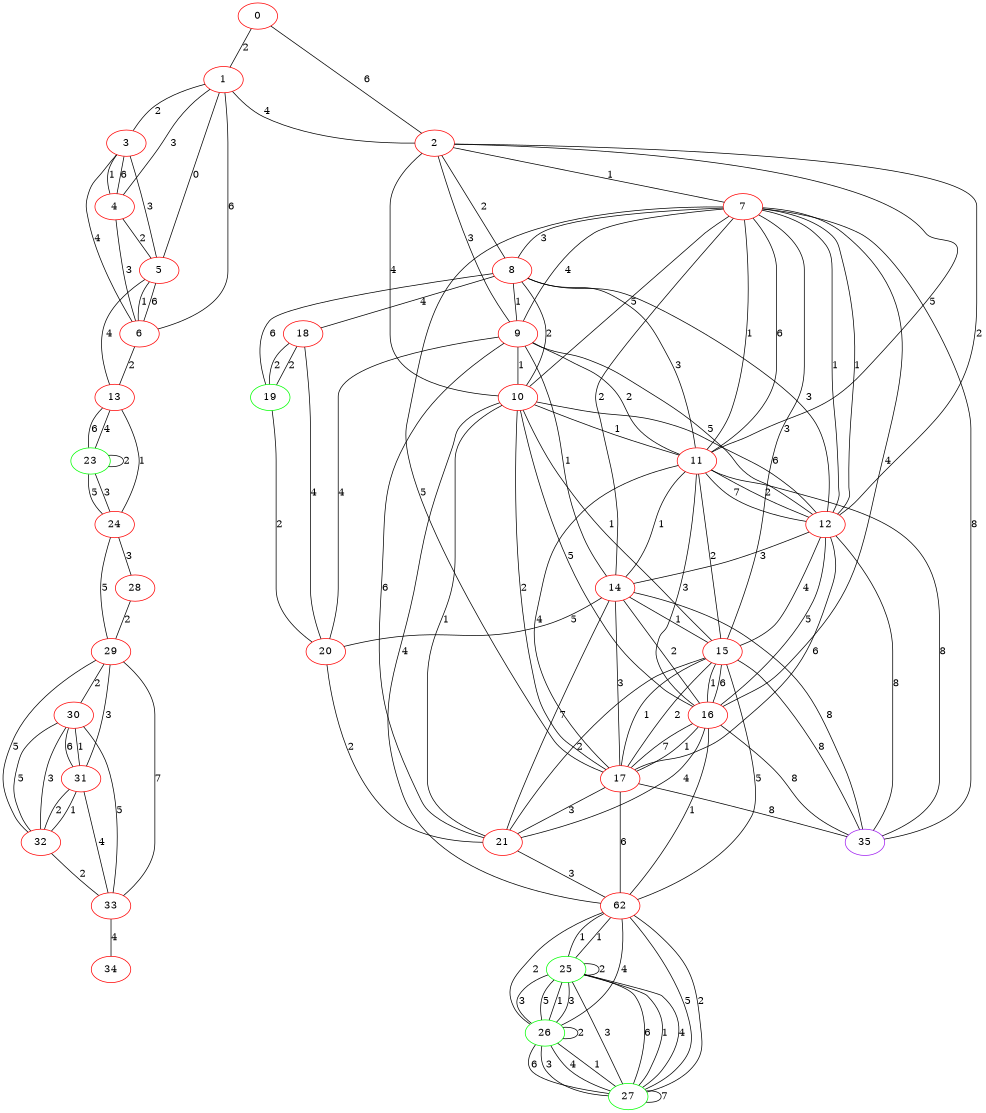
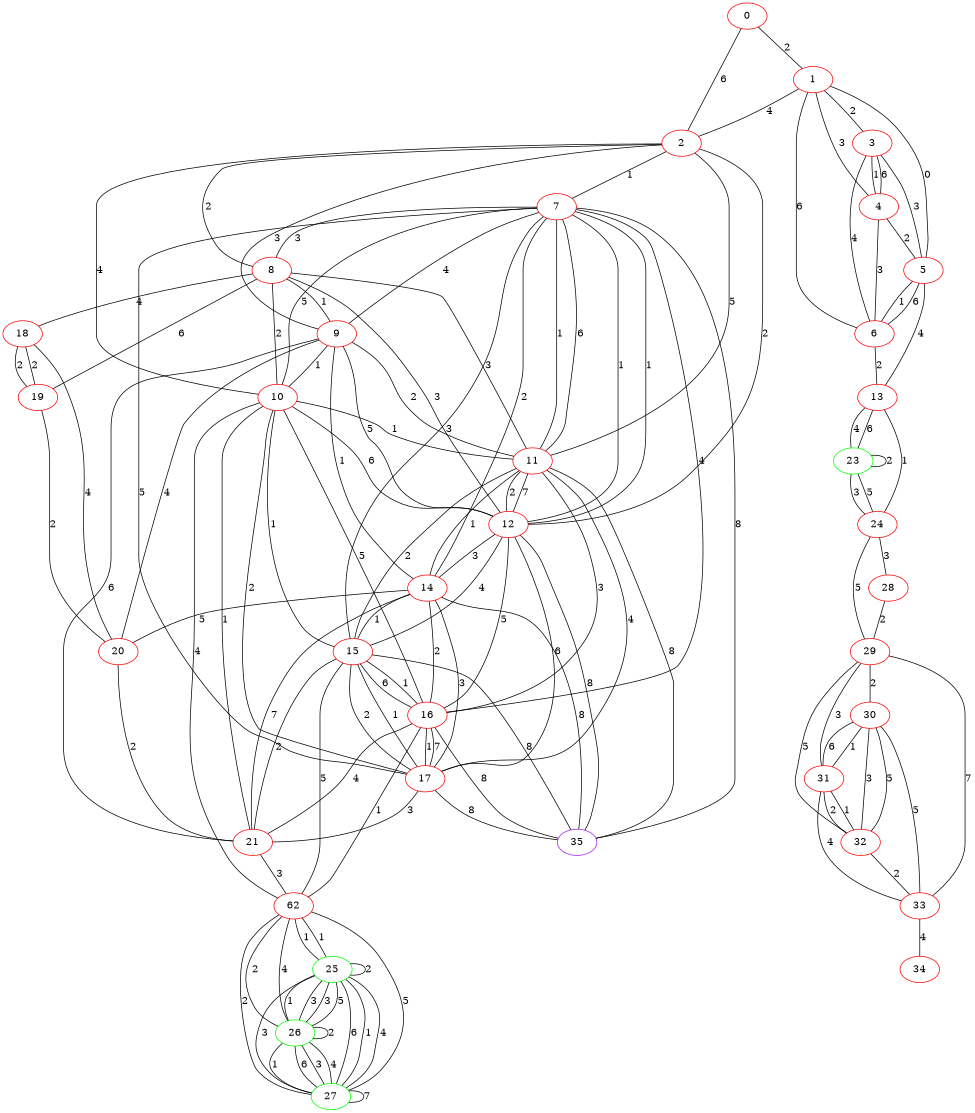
(270, 397) -> (38, 397)
(620, 842) -> none
